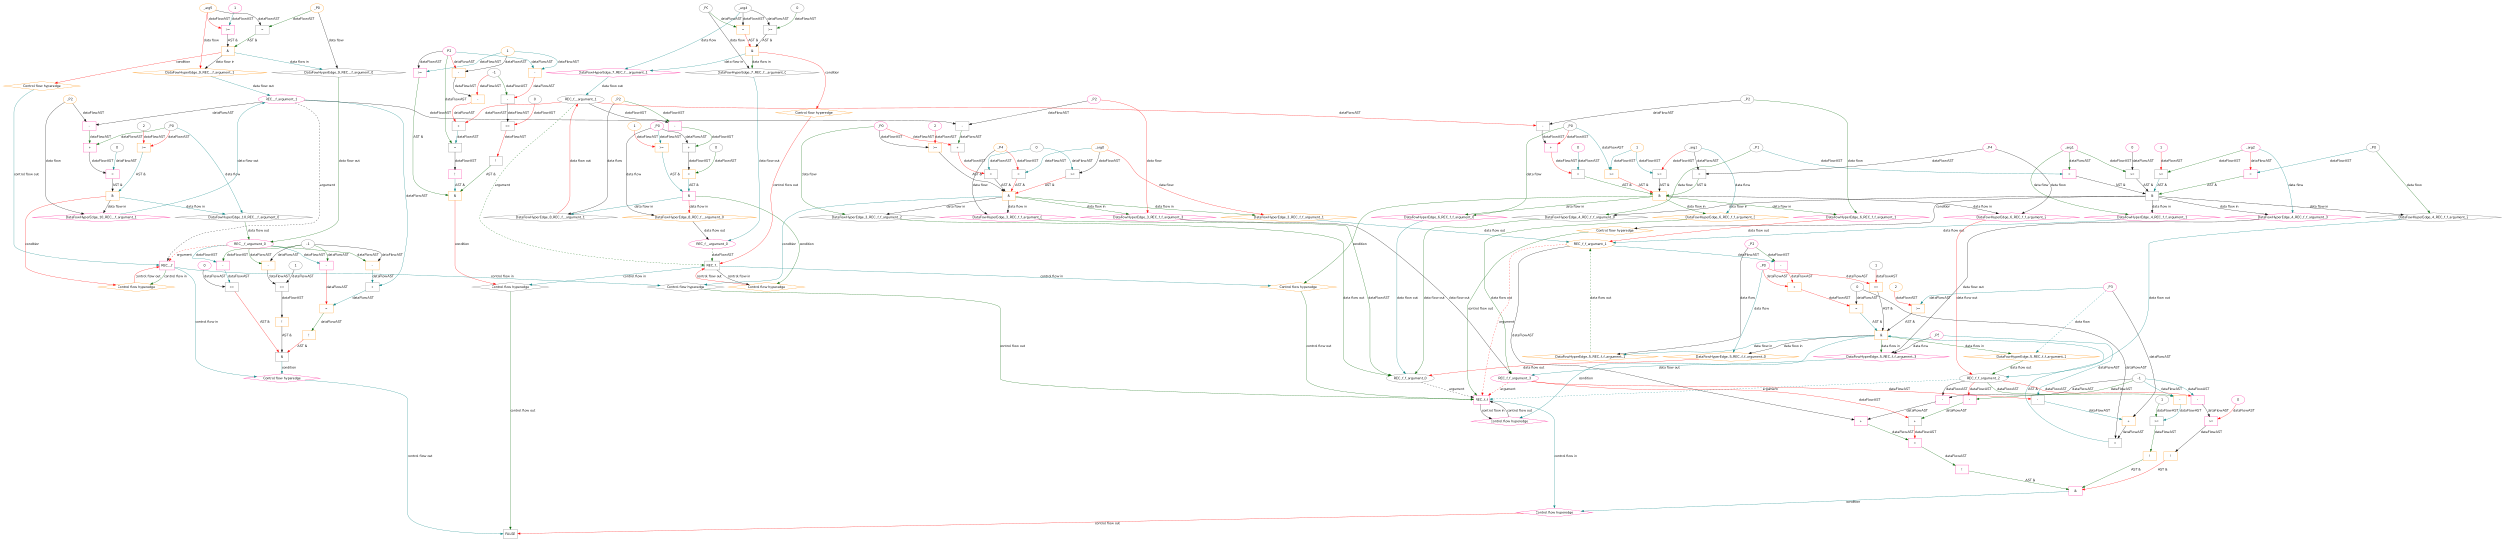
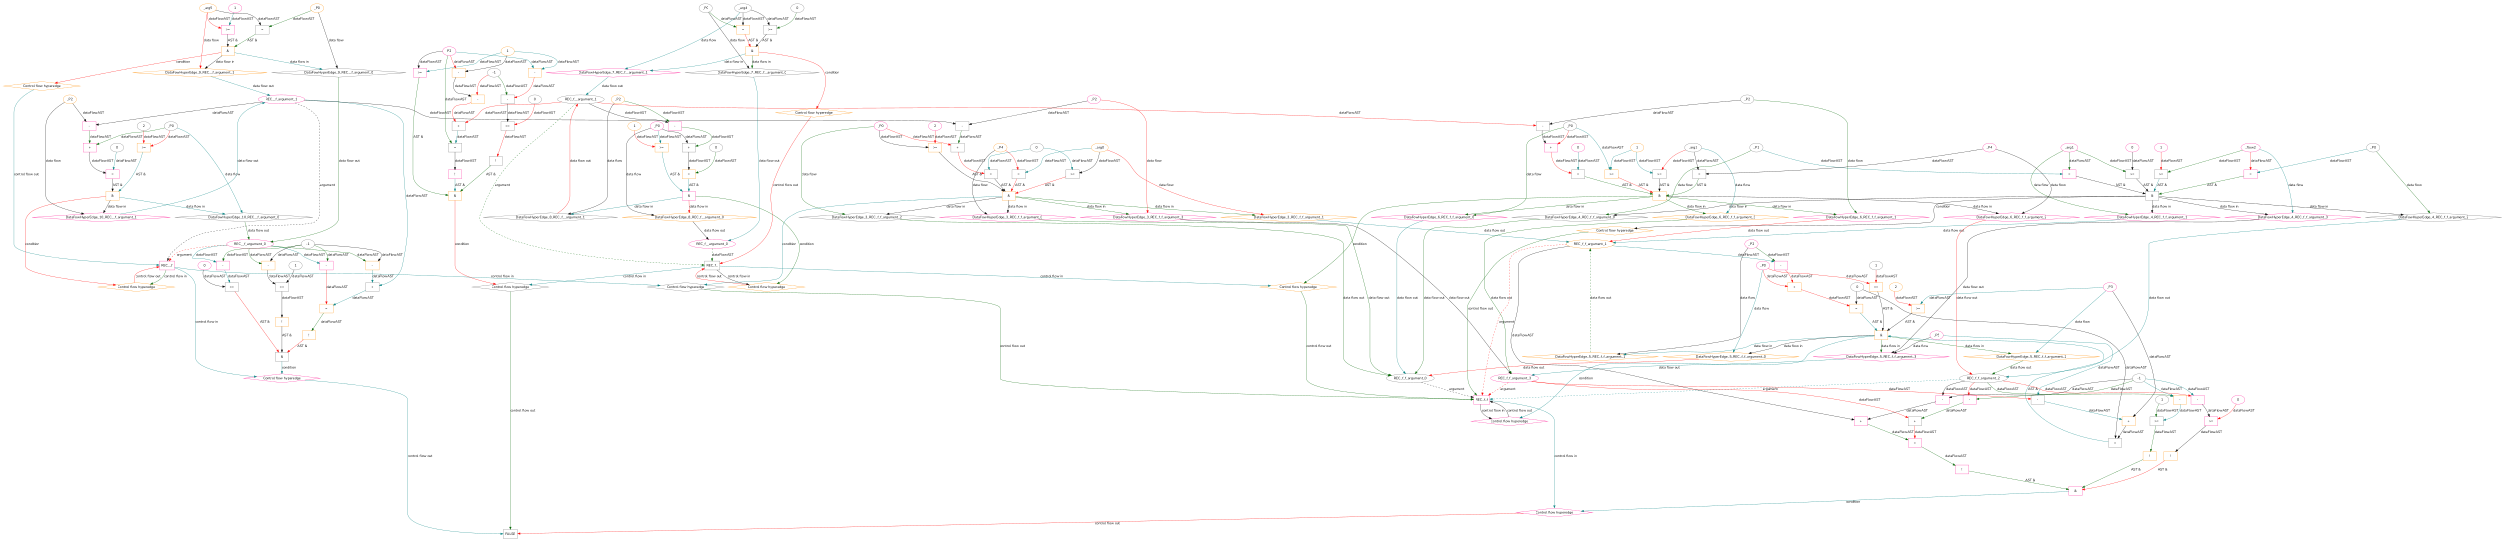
(2251, 148) -> (2251, 148)
(1379, 298) -> (1379, 298)
(2072, 321) -> (2072, 321)
